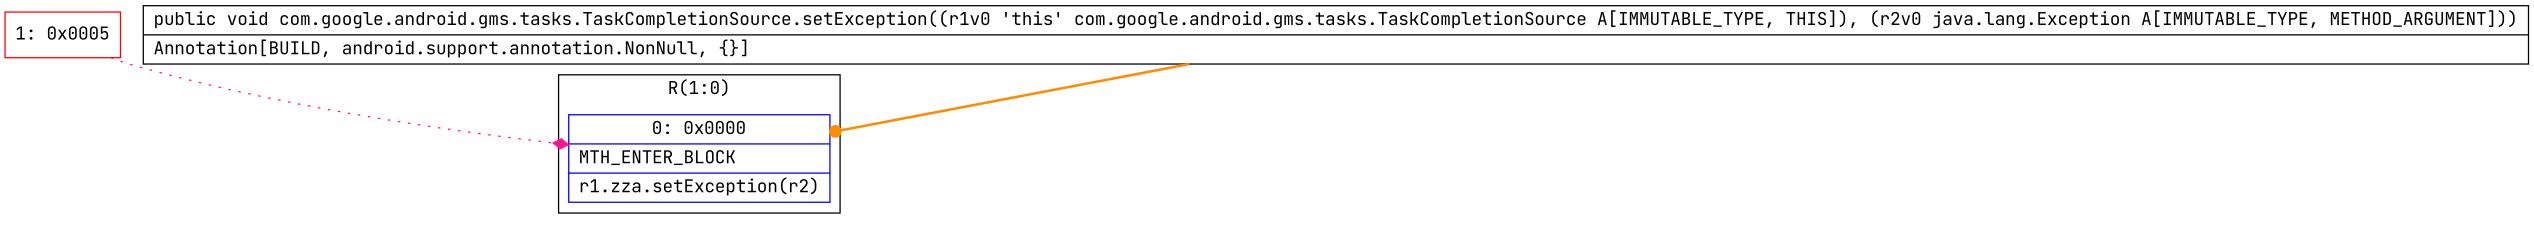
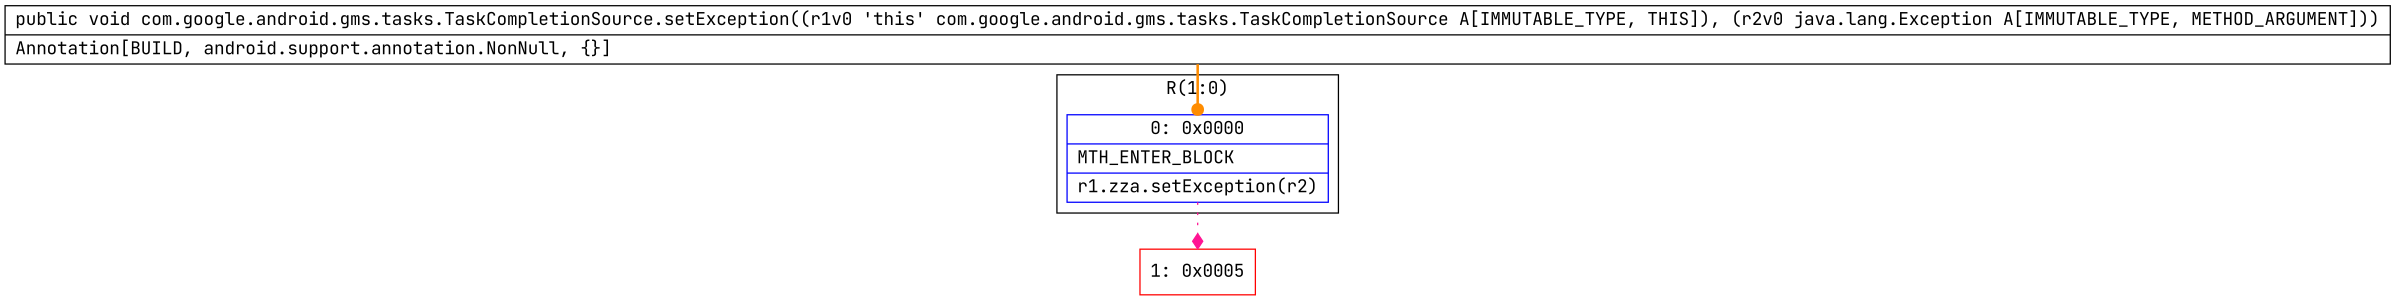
(330, 110) -> (1198, 221)
